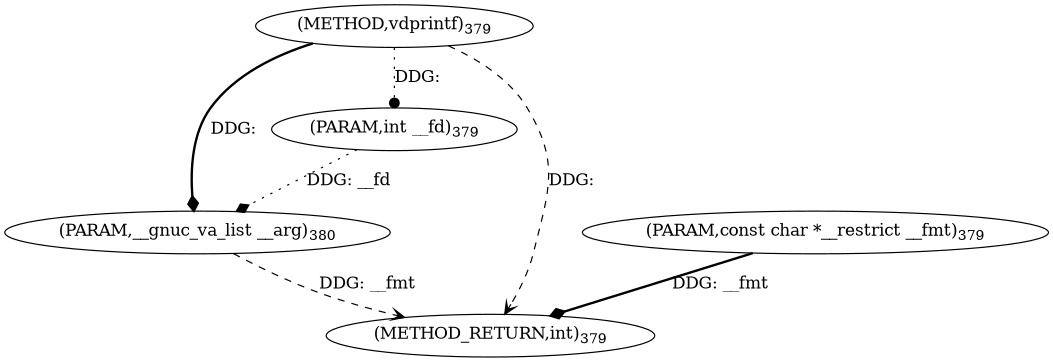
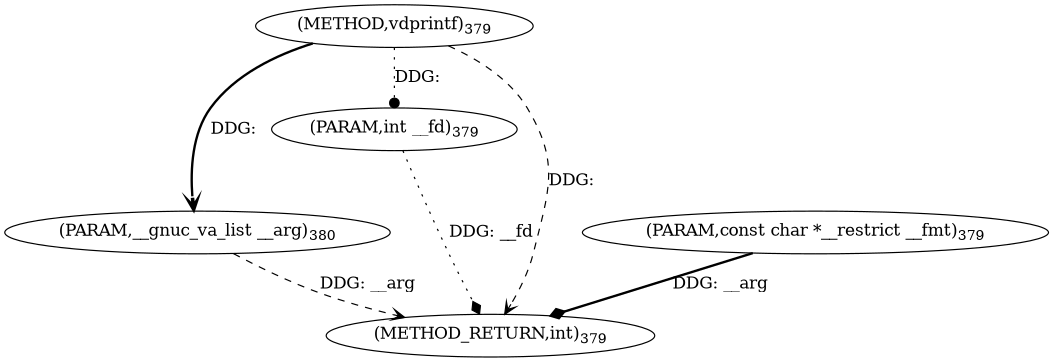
(220, 96) -> (220, 96)
(303, 177) -> (436, 227)
(368, 284) -> (368, 284)
(721, 284) -> (721, 284)
